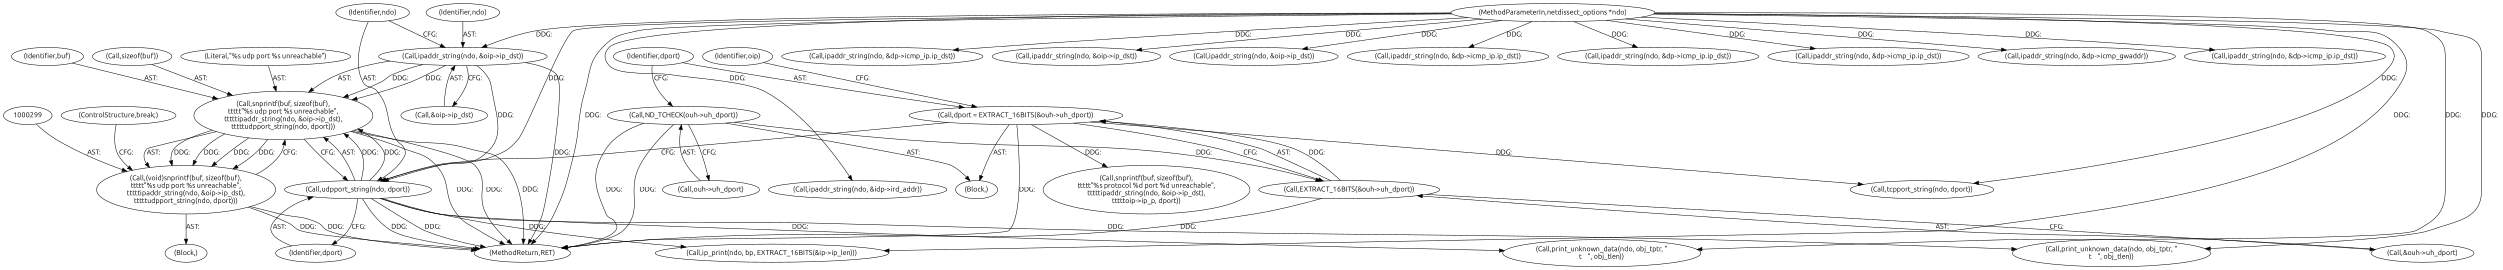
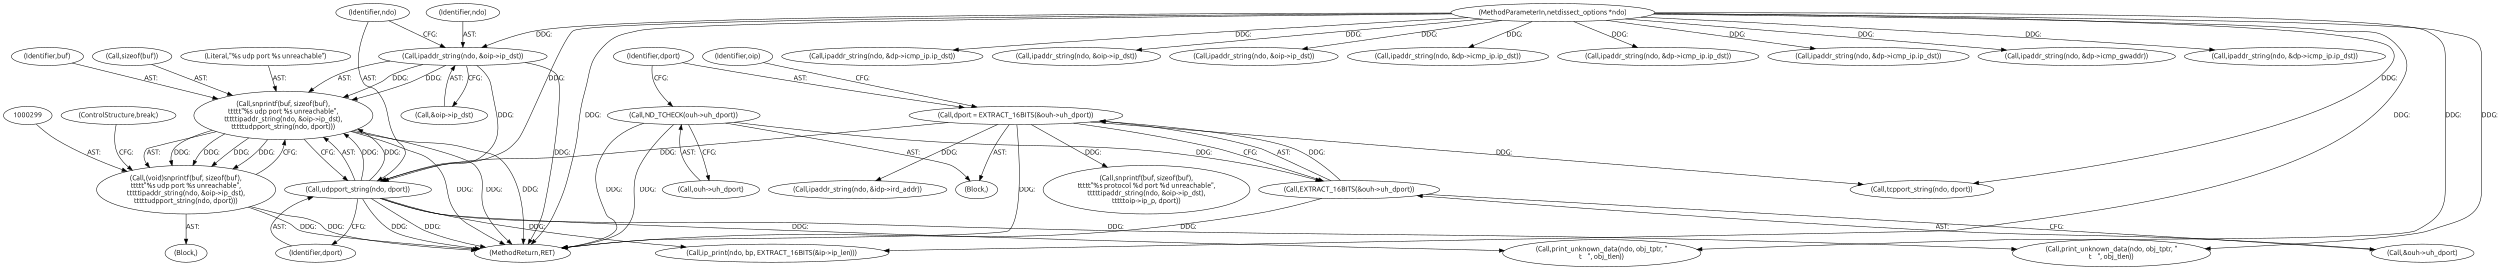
(736, 29) -> (939, 152)
(669, 153) -> (669, 153)
